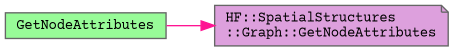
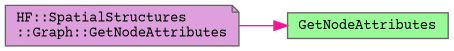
(184, 26) -> (256, 26)
